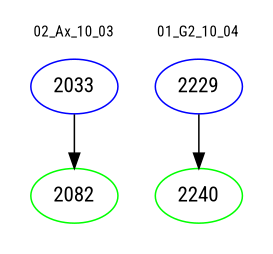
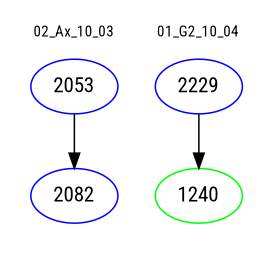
(74, 87) -> (74, 87)
(74, 196) -> (74, 196)
(199, 196) -> (199, 196)
